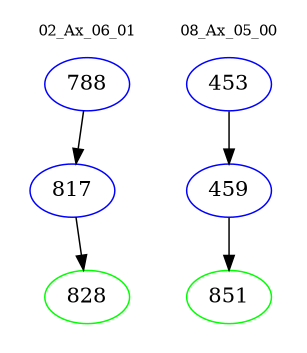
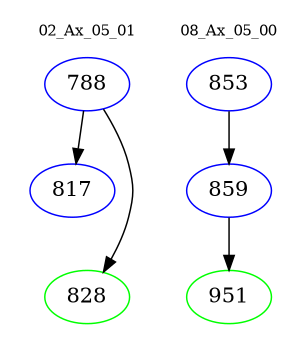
(87, 32) -> (87, 32)
(229, 84) -> (229, 84)
(229, 191) -> (229, 191)
(79, 236) -> (132, 183)
(229, 297) -> (229, 297)
